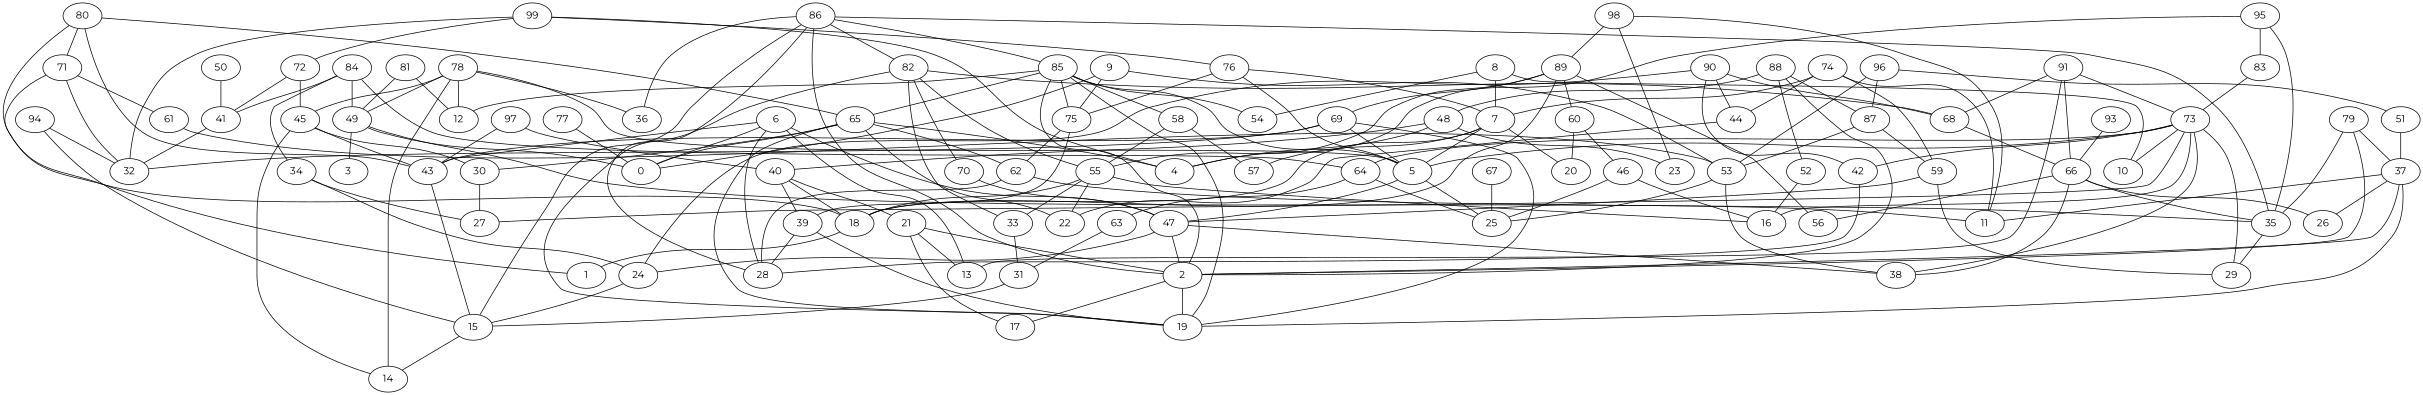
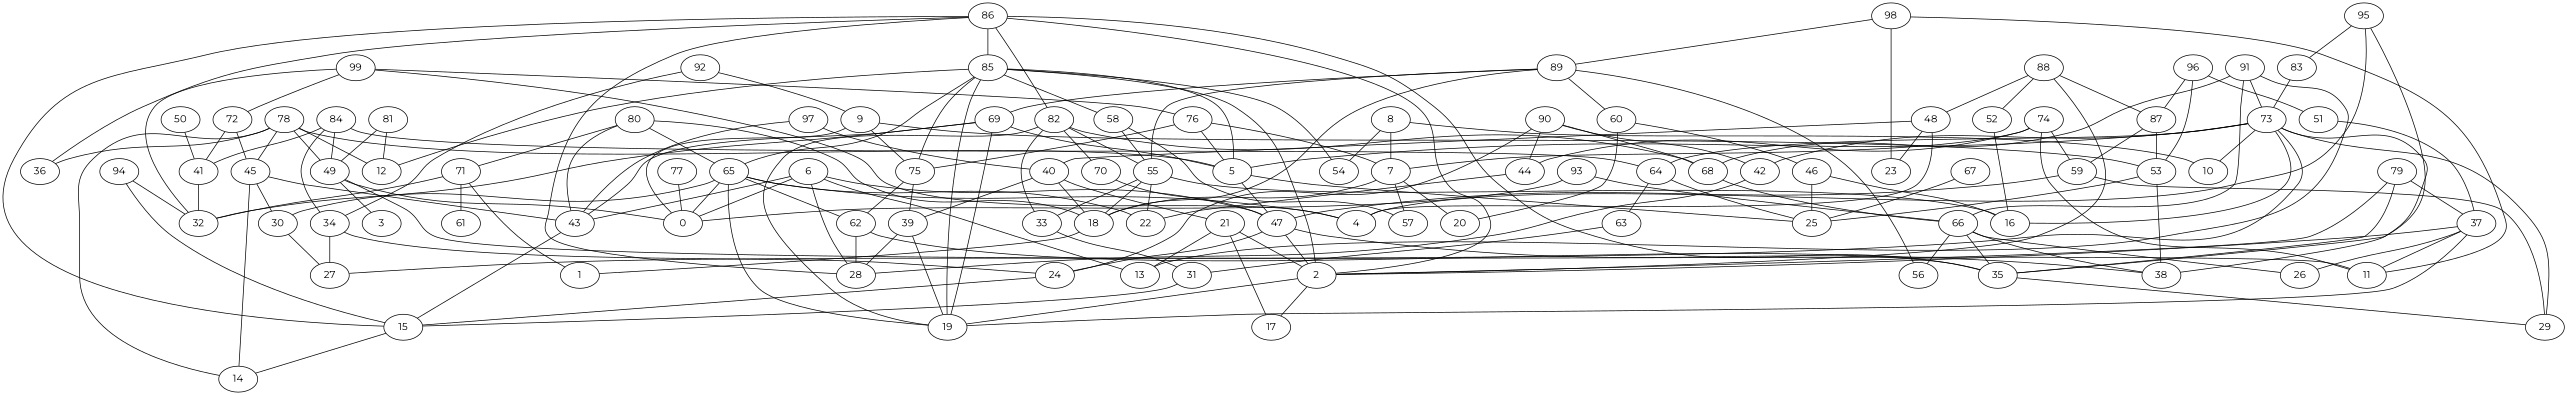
none -> (700, 68)
(948, 146) -> none
(1454, 146) -> none
none -> (1004, 208)
